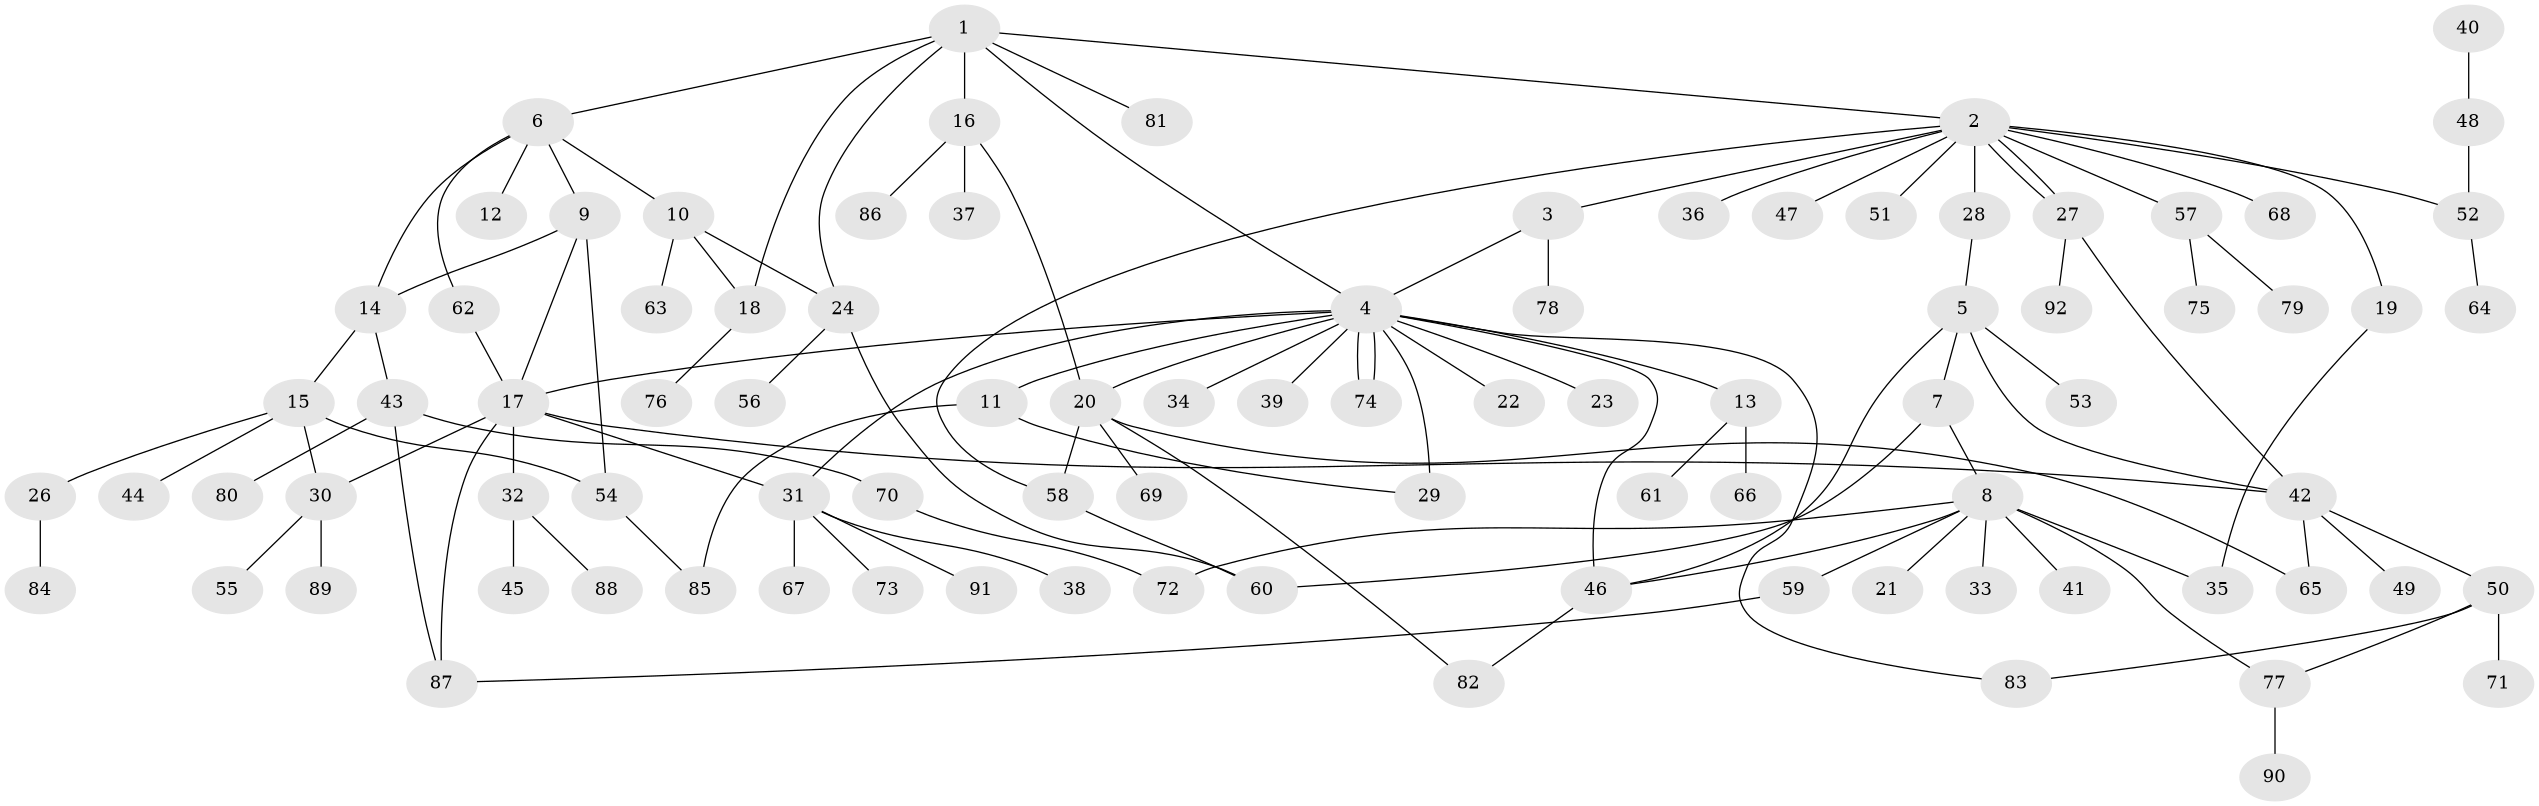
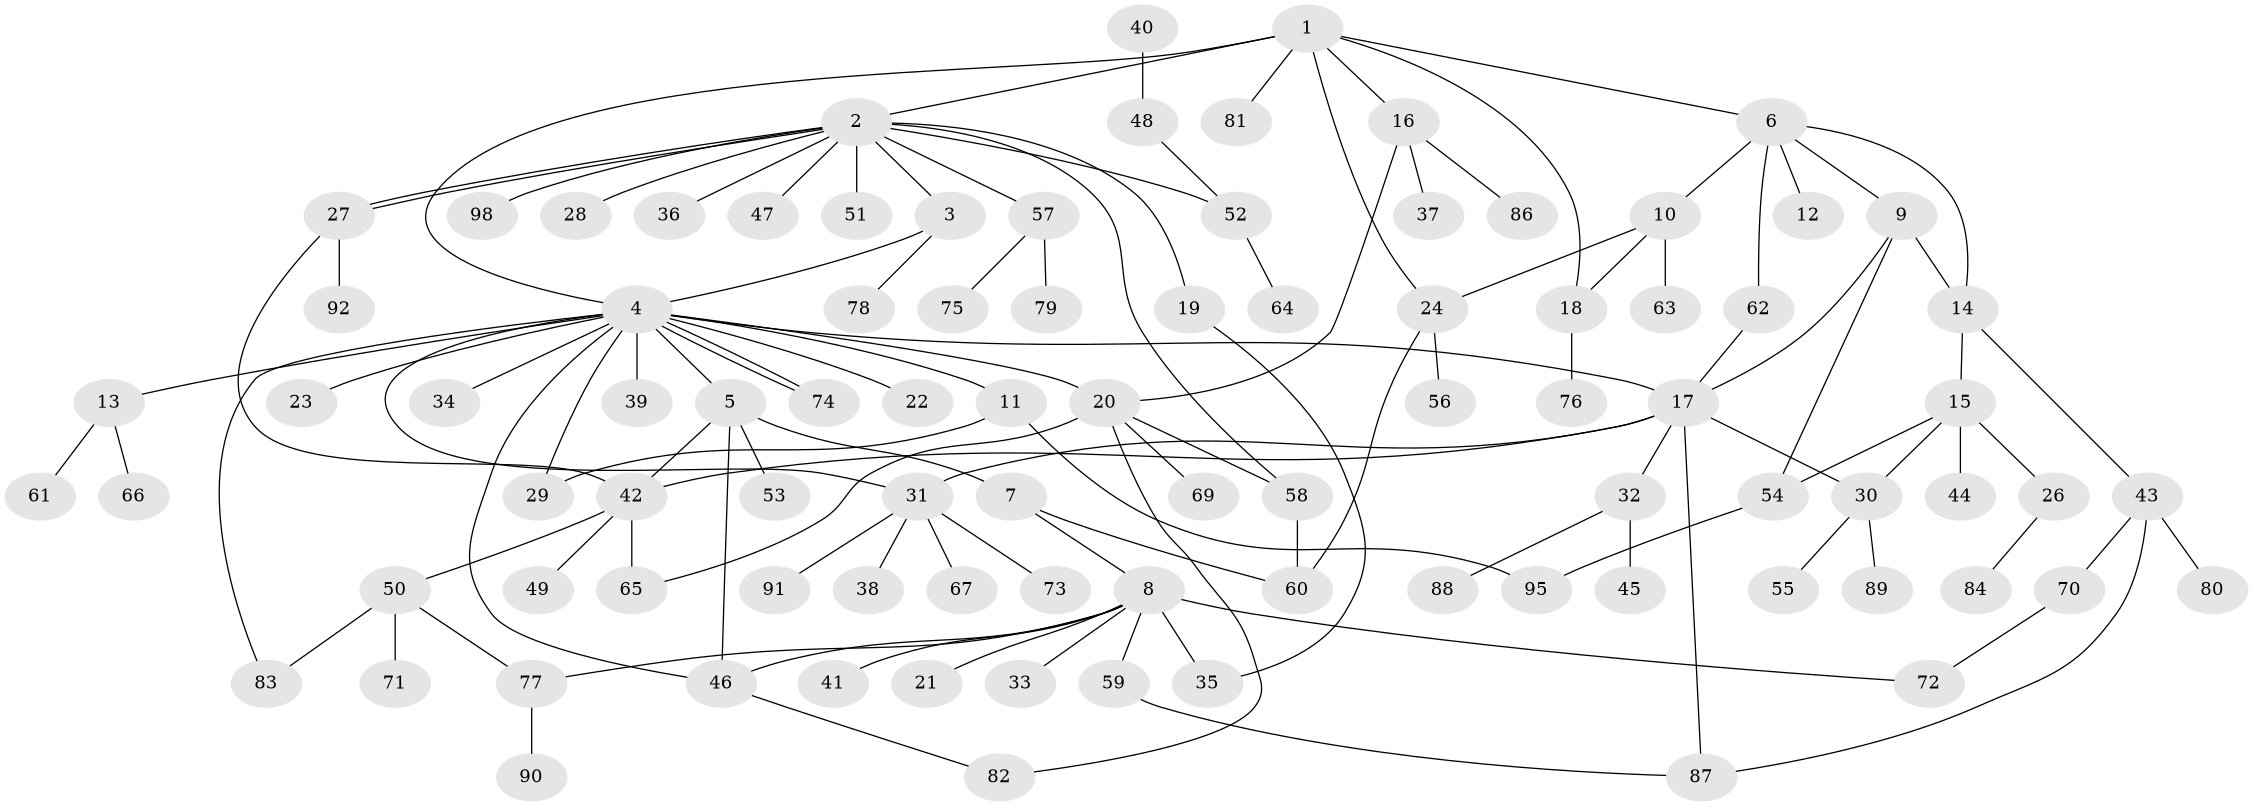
(2280, 216) -> (482, 216)
(1969, 262) -> (684, 356)
(701, 590) -> (1537, 590)
